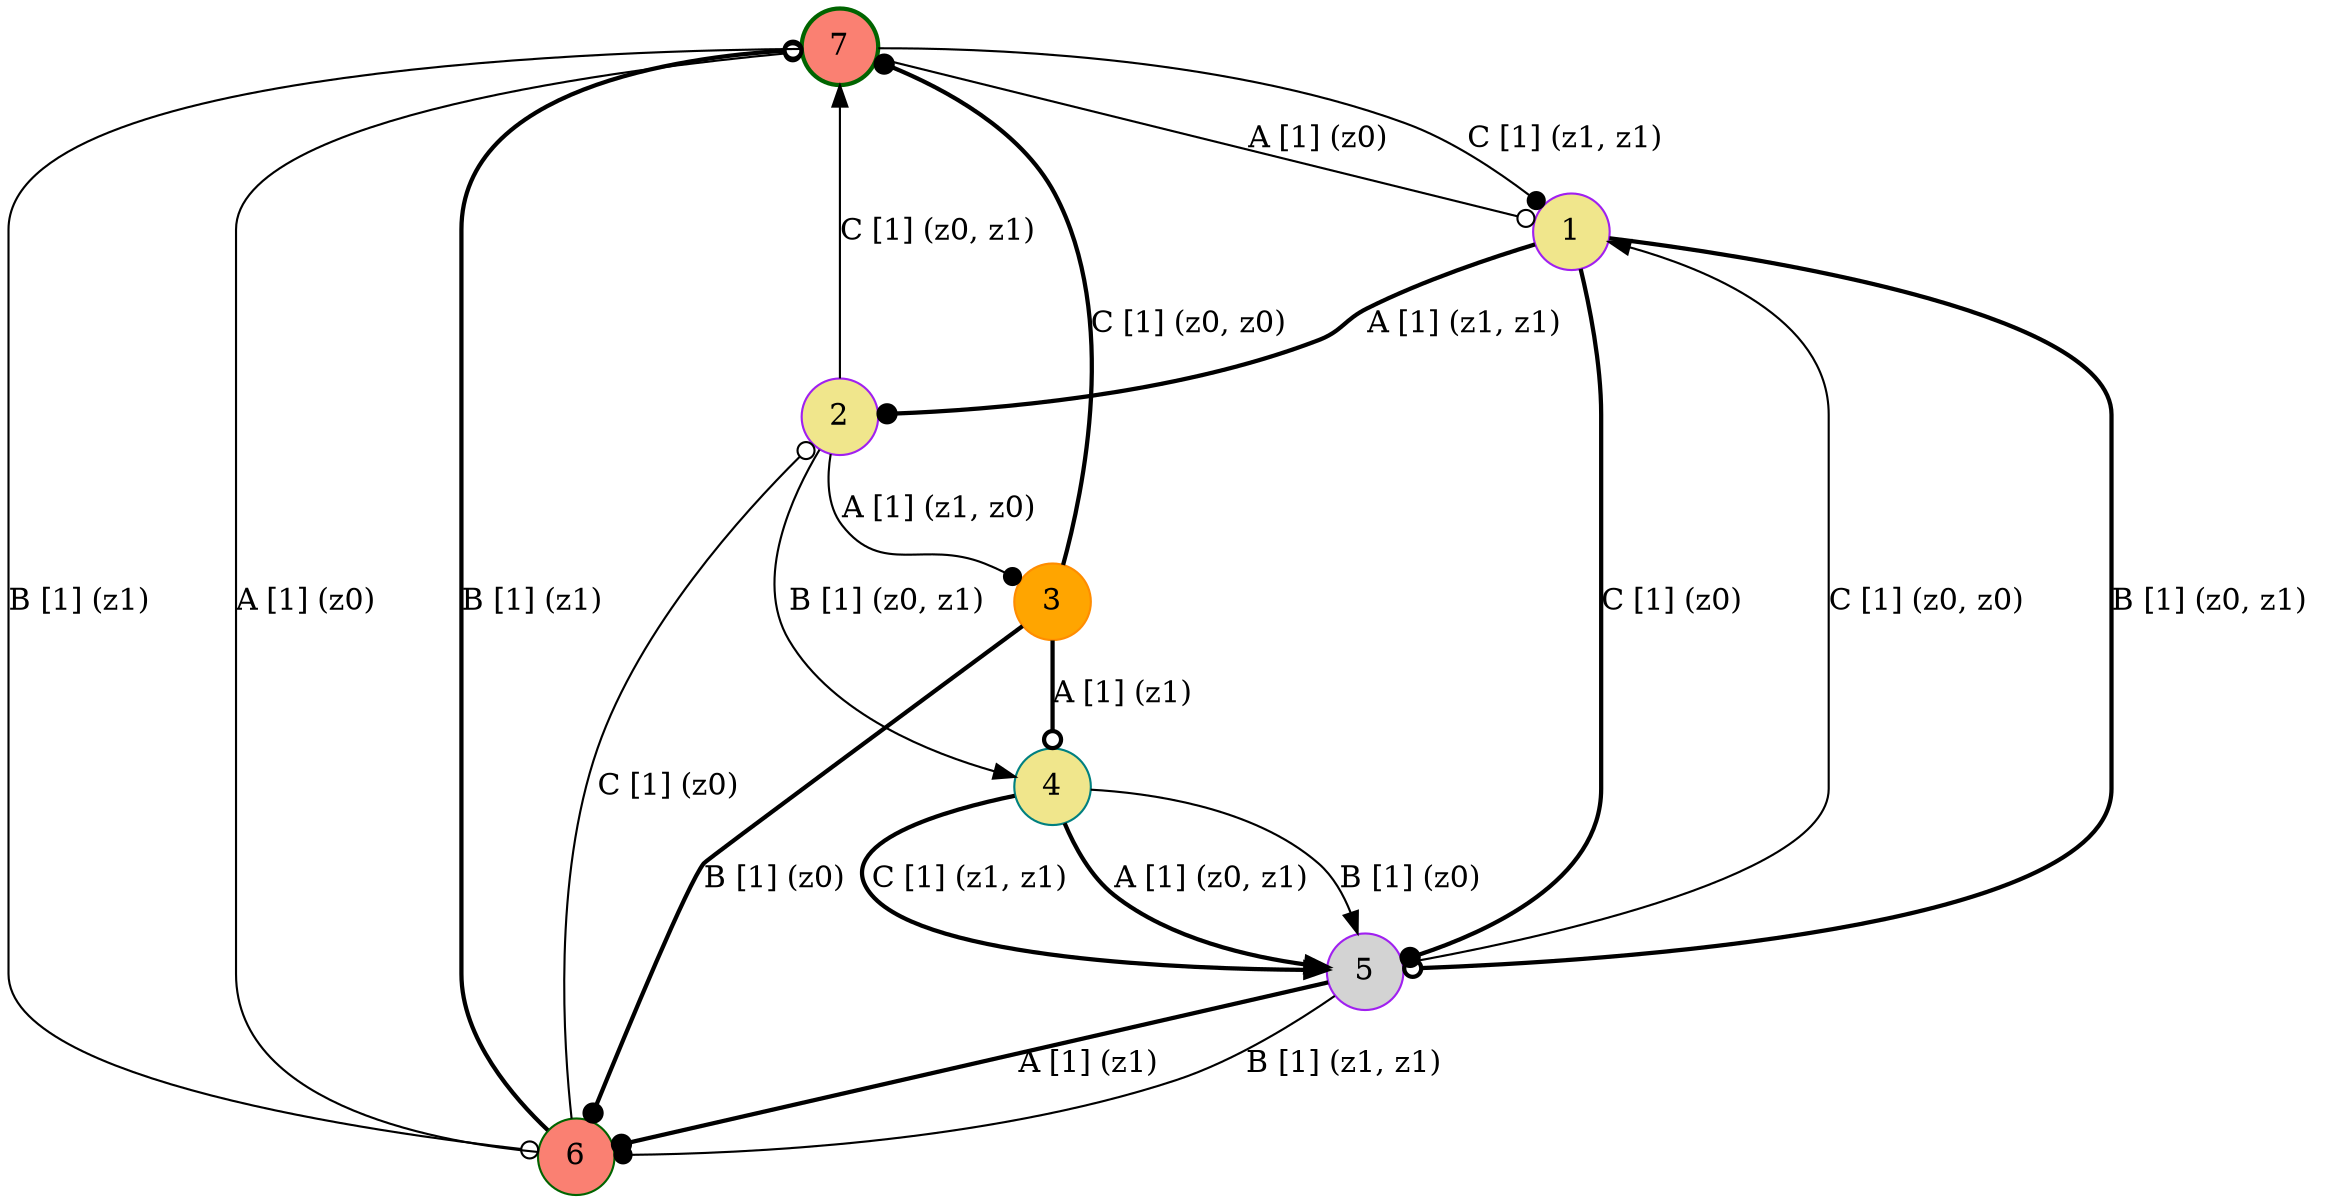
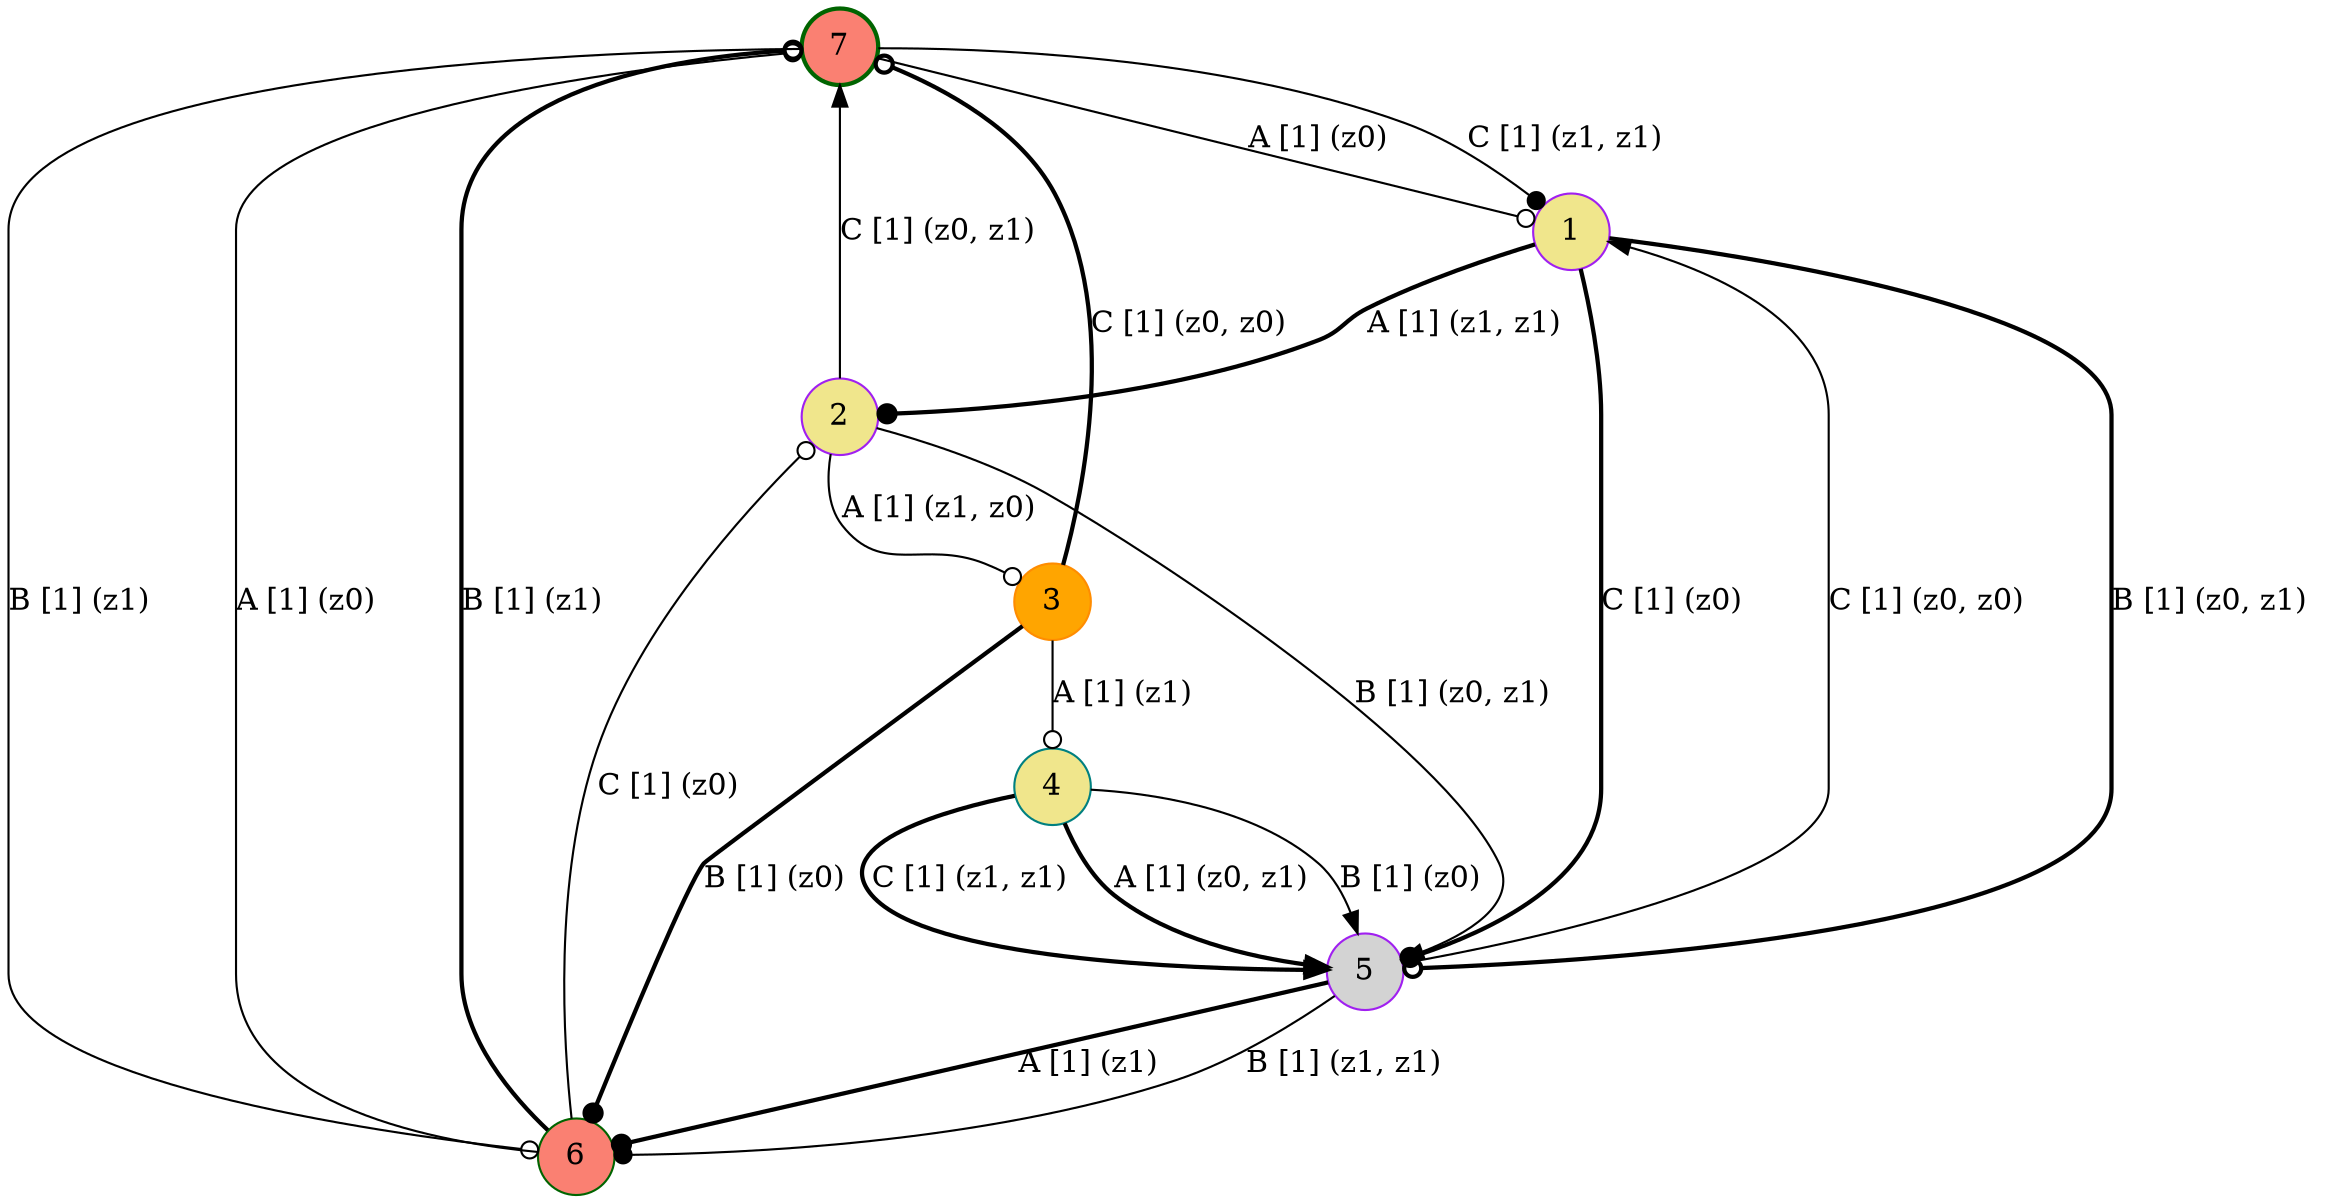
(1082, 274) -> (1082, 274)
(883, 552) -> (883, 552)
(803, 659) -> (1271, 641)
(1053, 686) -> (1053, 686)
